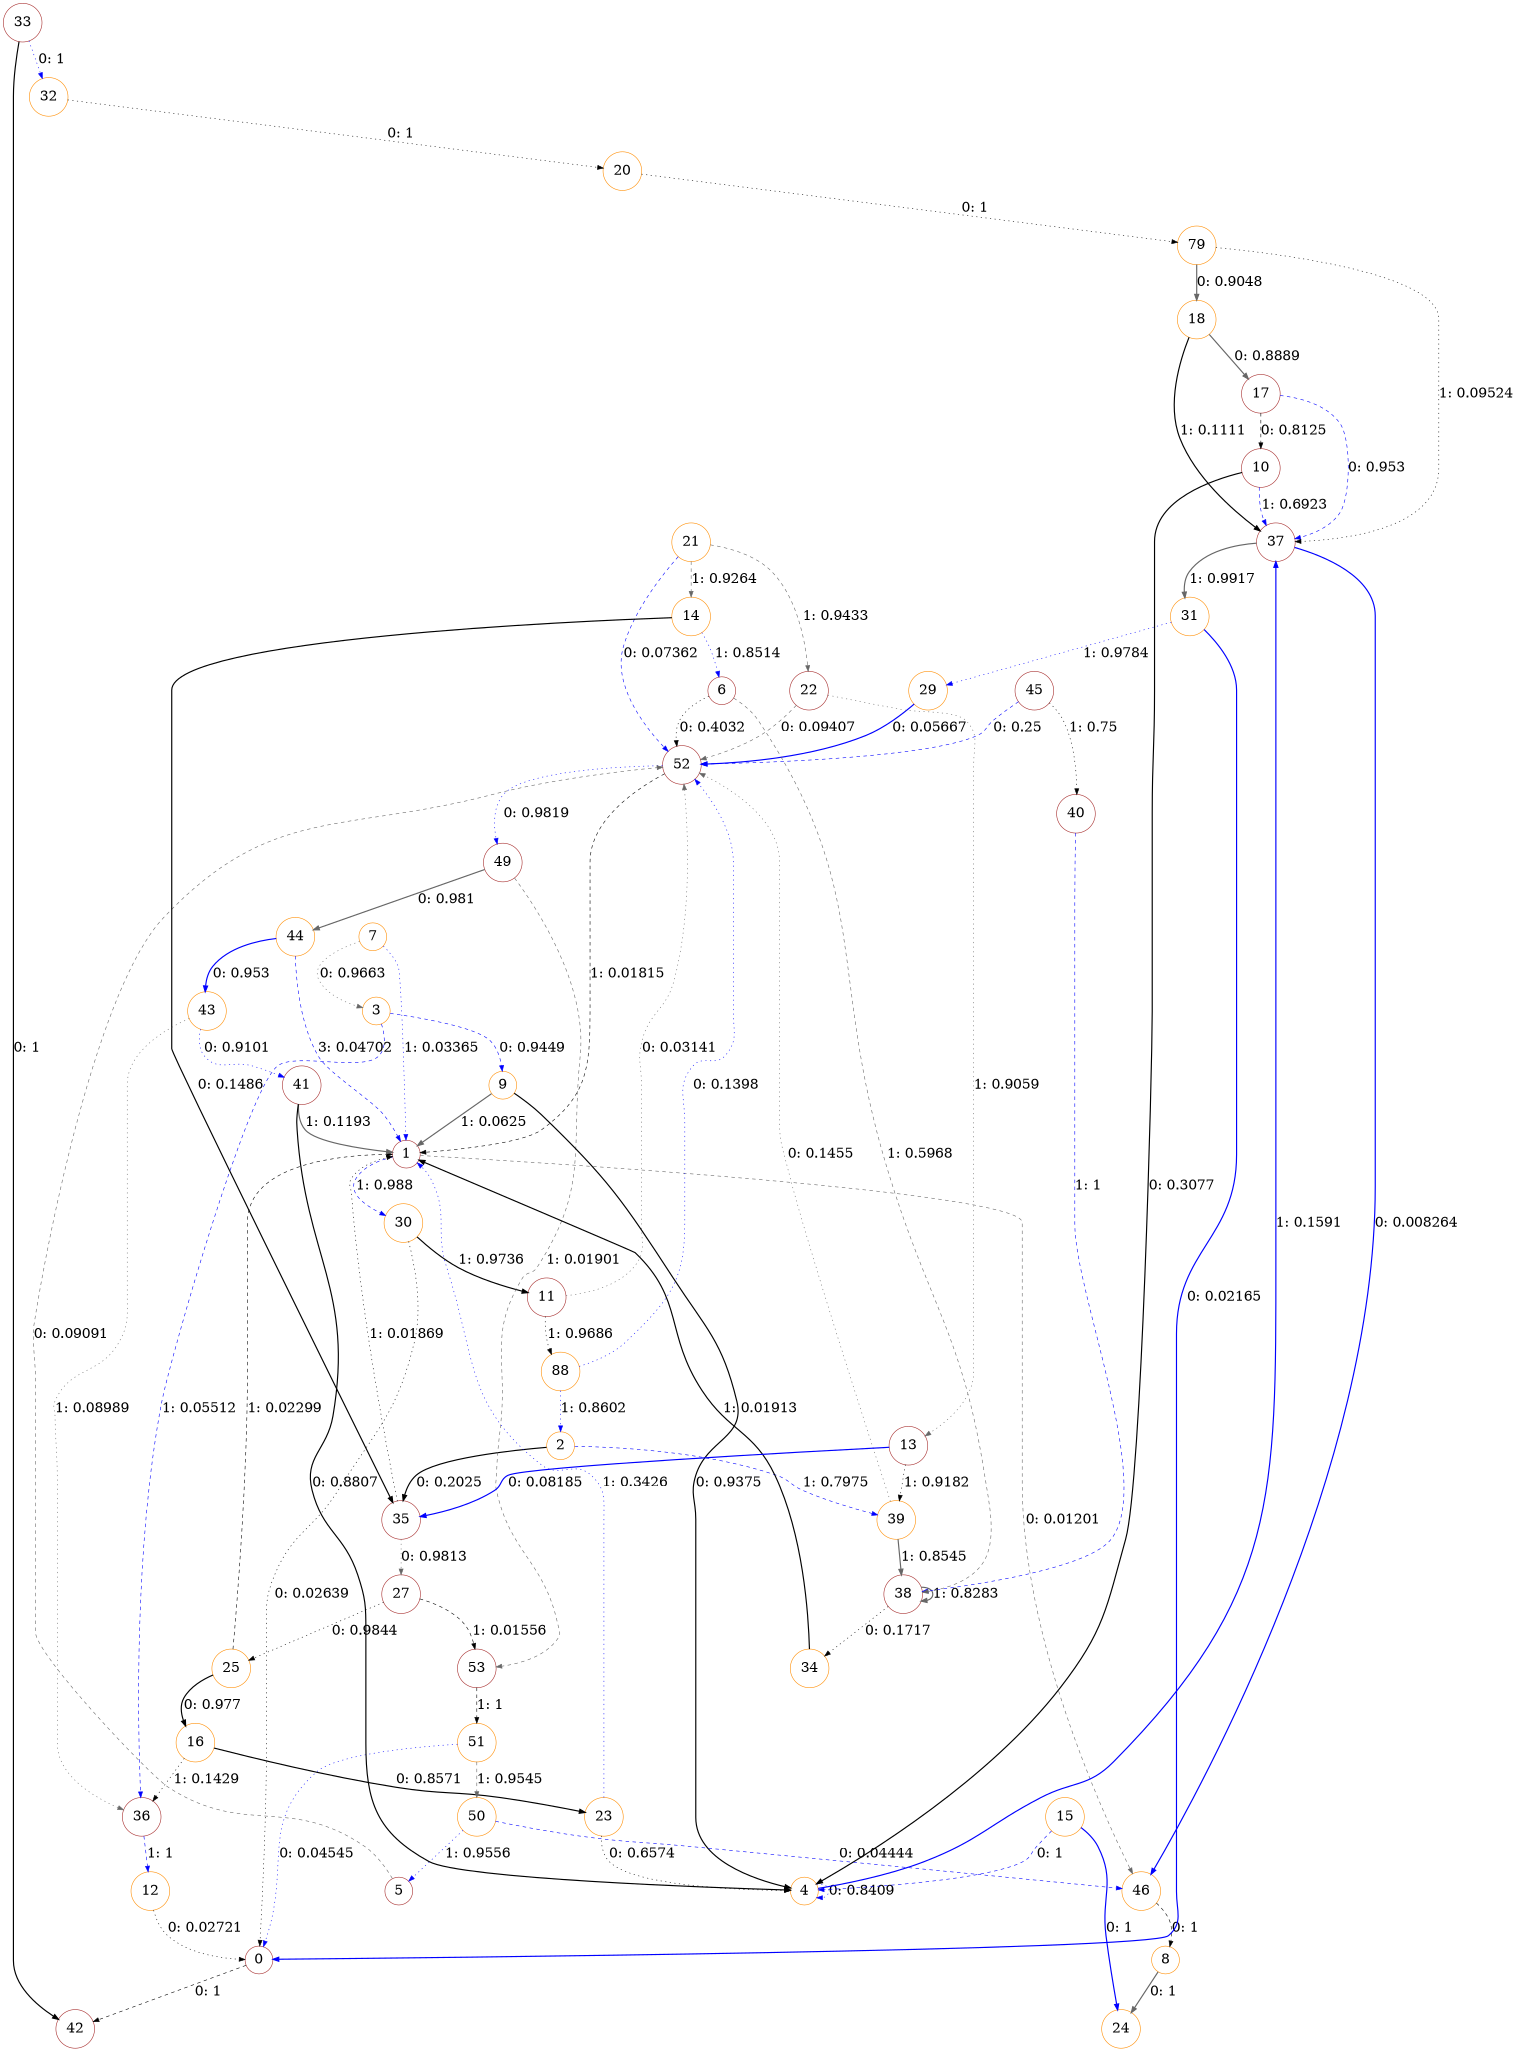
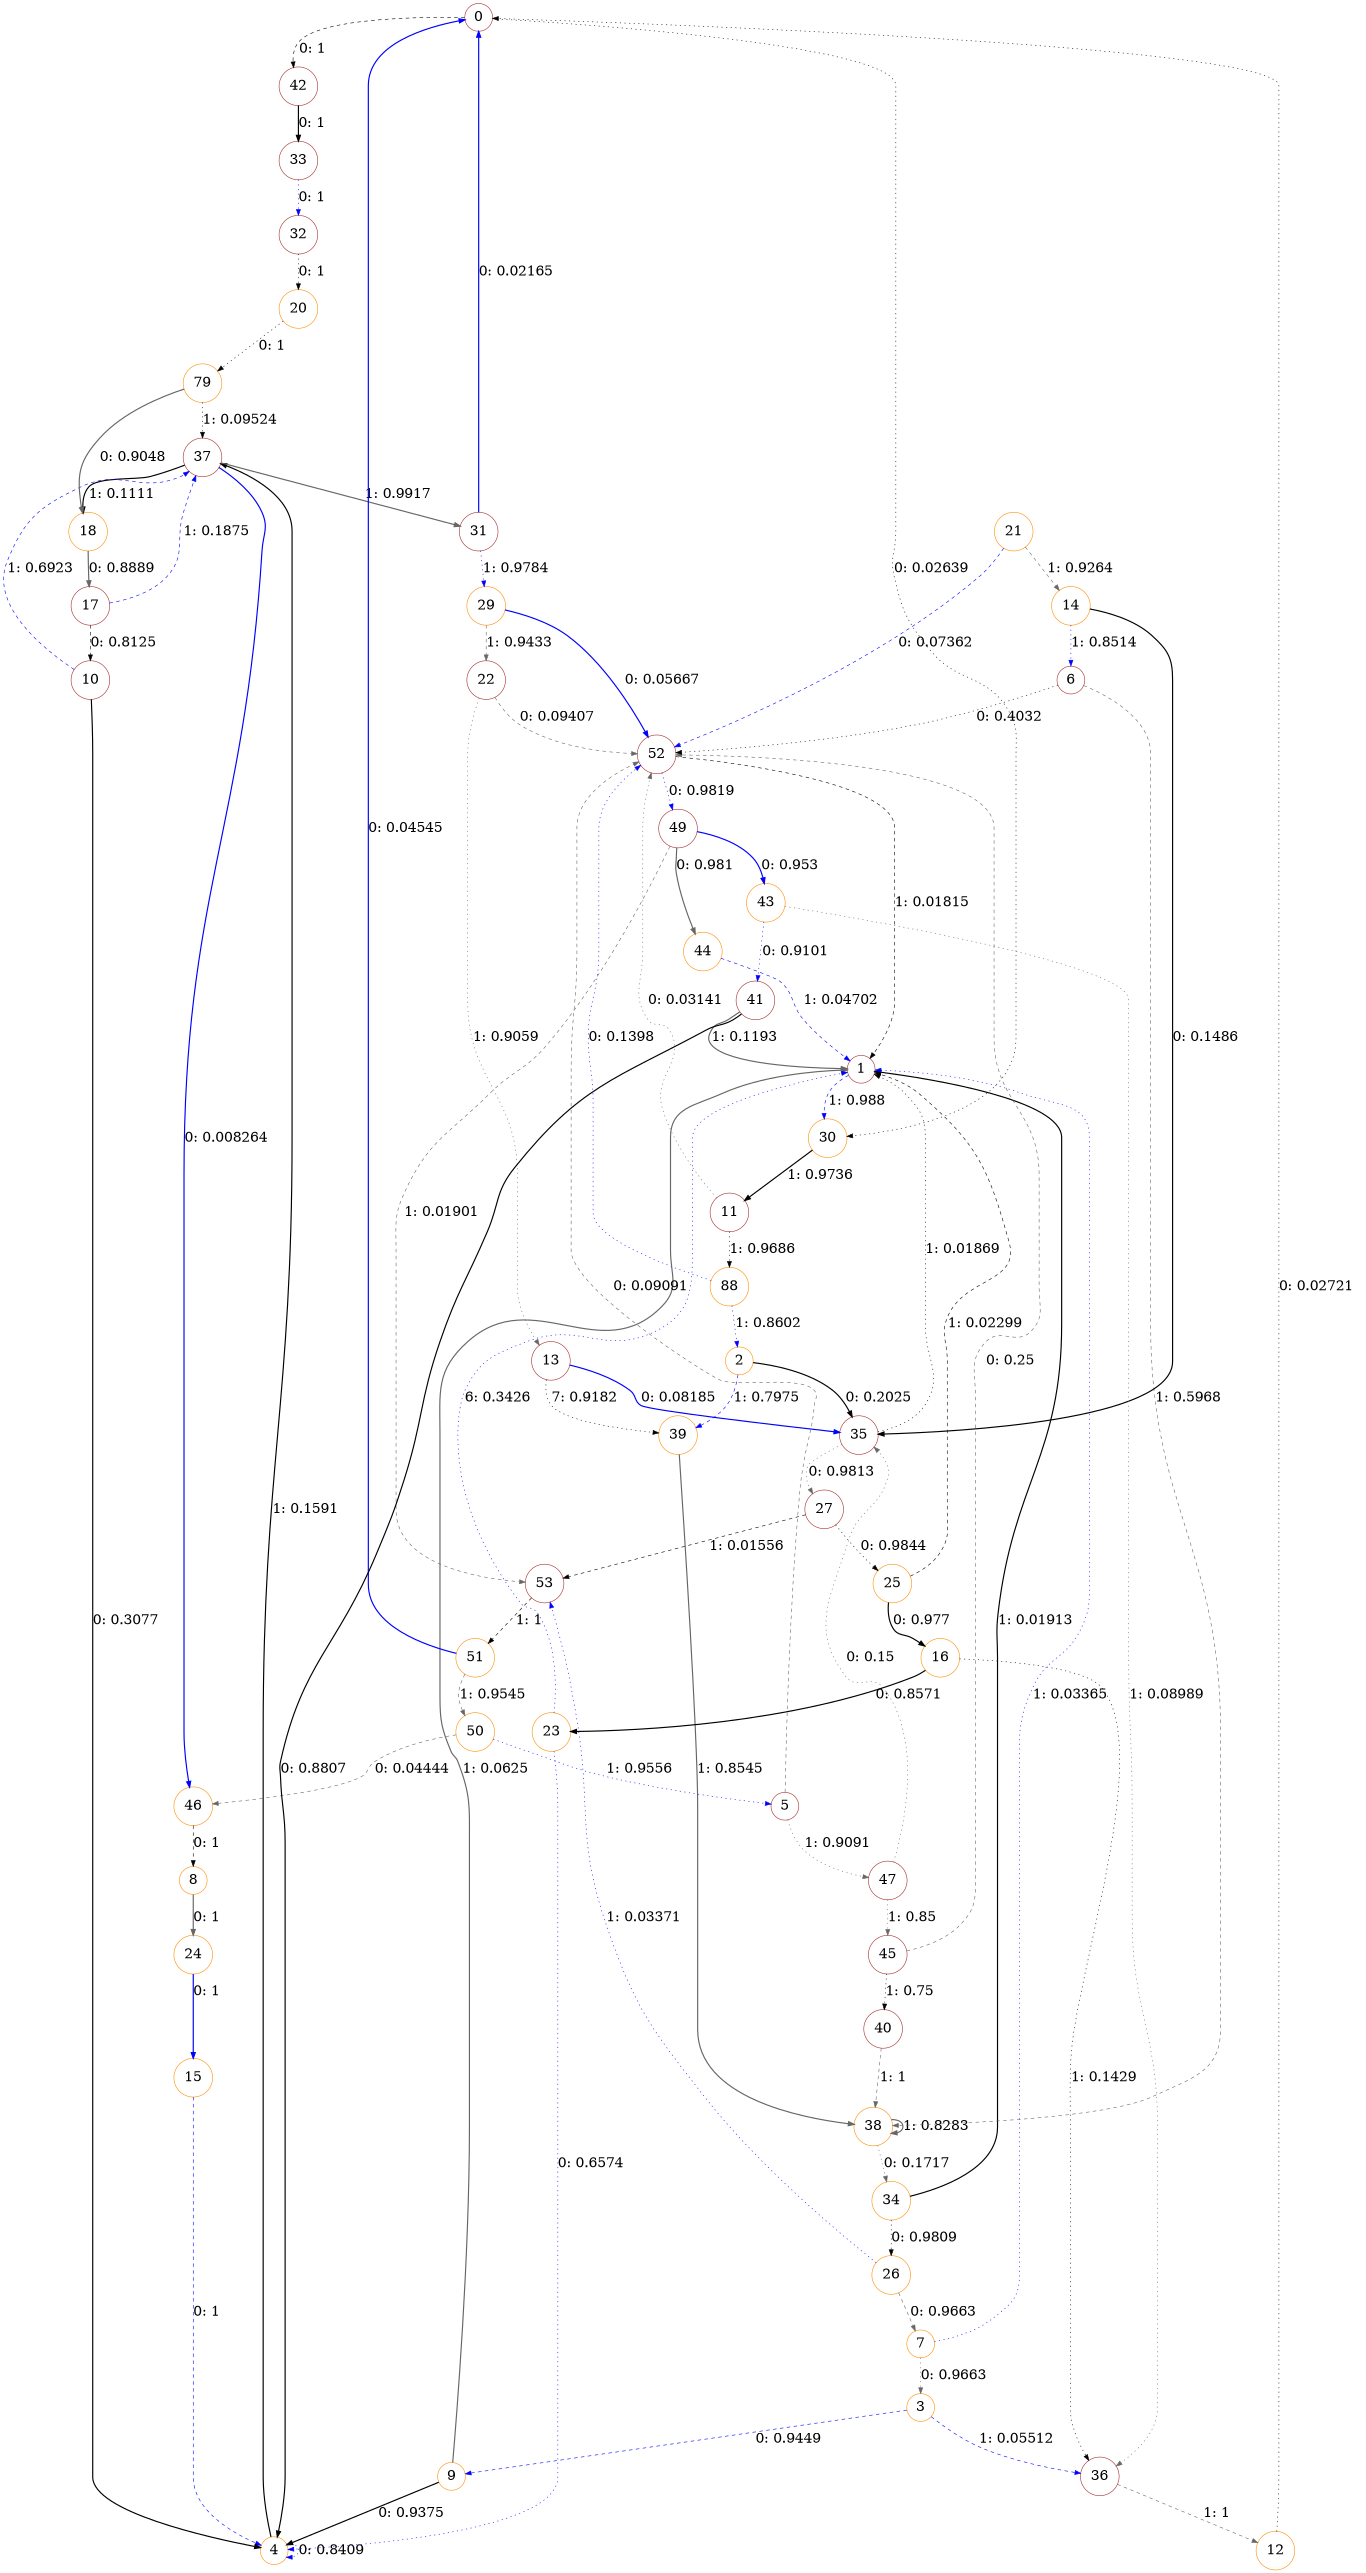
(49, 97) -> (298, 235)
(1183, 445) -> (135, 478)
(1385, 468) -> (223, 532)
(782, 585) -> (486, 640)
(1190, 616) -> (479, 532)
(870, 755) -> (1039, 1259)
(232, 951) -> (737, 846)
(13, 1037) -> (298, 120)
(360, 1048) -> (845, 1000)
(780, 1130) -> none
(1022, 1250) -> none
(1084, 1285) -> (879, 2075)
(1275, 1350) -> (273, 1485)
(641, 1483) -> (504, 1398)
(943, 1483) -> (591, 1398)
(277, 1571) -> (896, 484)
(903, 1594) -> (873, 2127)
(859, 1629) -> (882, 2161)
(304, 1785) -> (368, 835)
(146, 1851) -> (1185, 2512)
(805, 1858) -> (343, 1784)
none -> (888, 1880)
(666, 1882) -> (558, 2256)
(1105, 1912) -> (193, 2013)
none -> (891, 2275)
